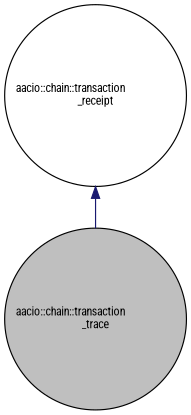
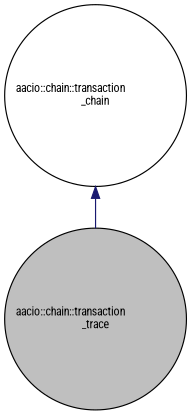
(96, 96) -> (96, 96)
